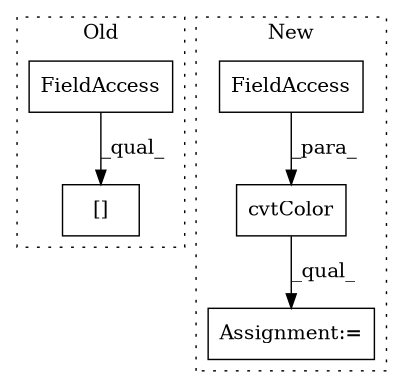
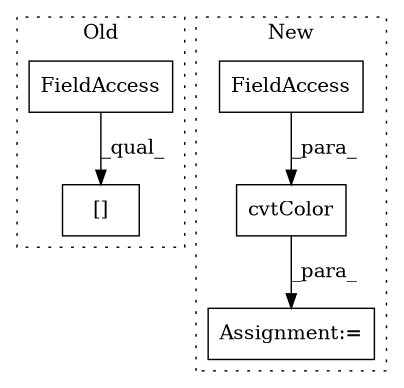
(324, 272) -> (324, 272)
